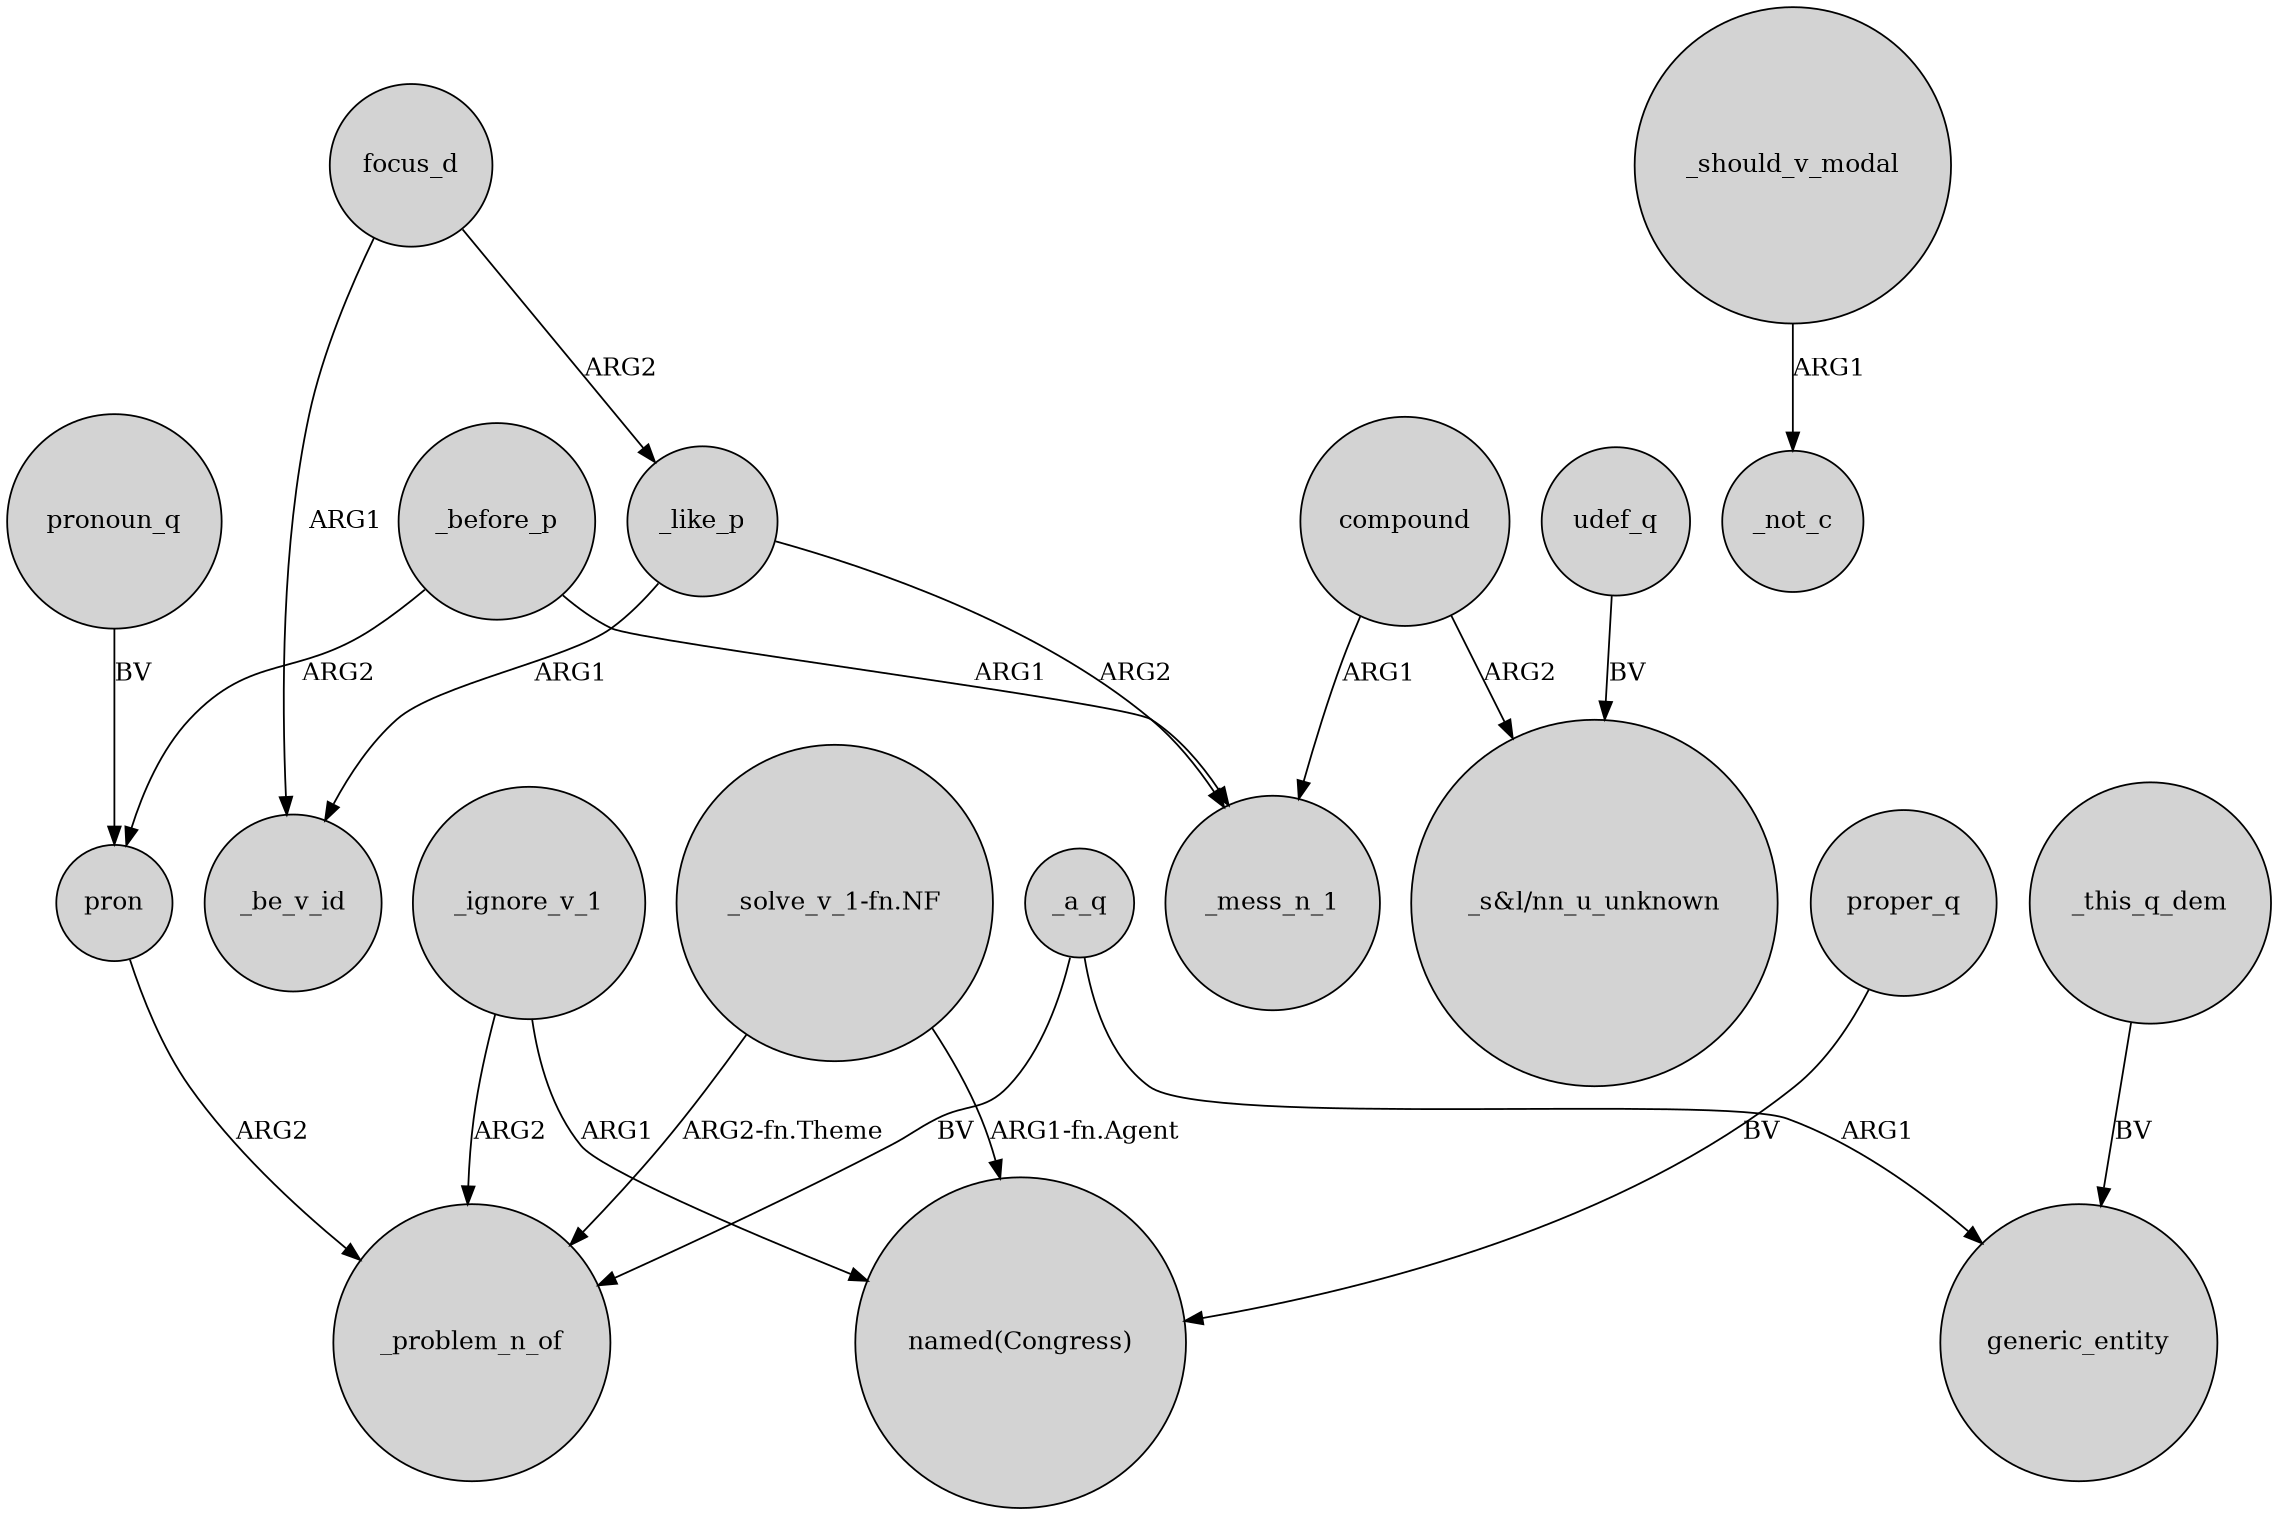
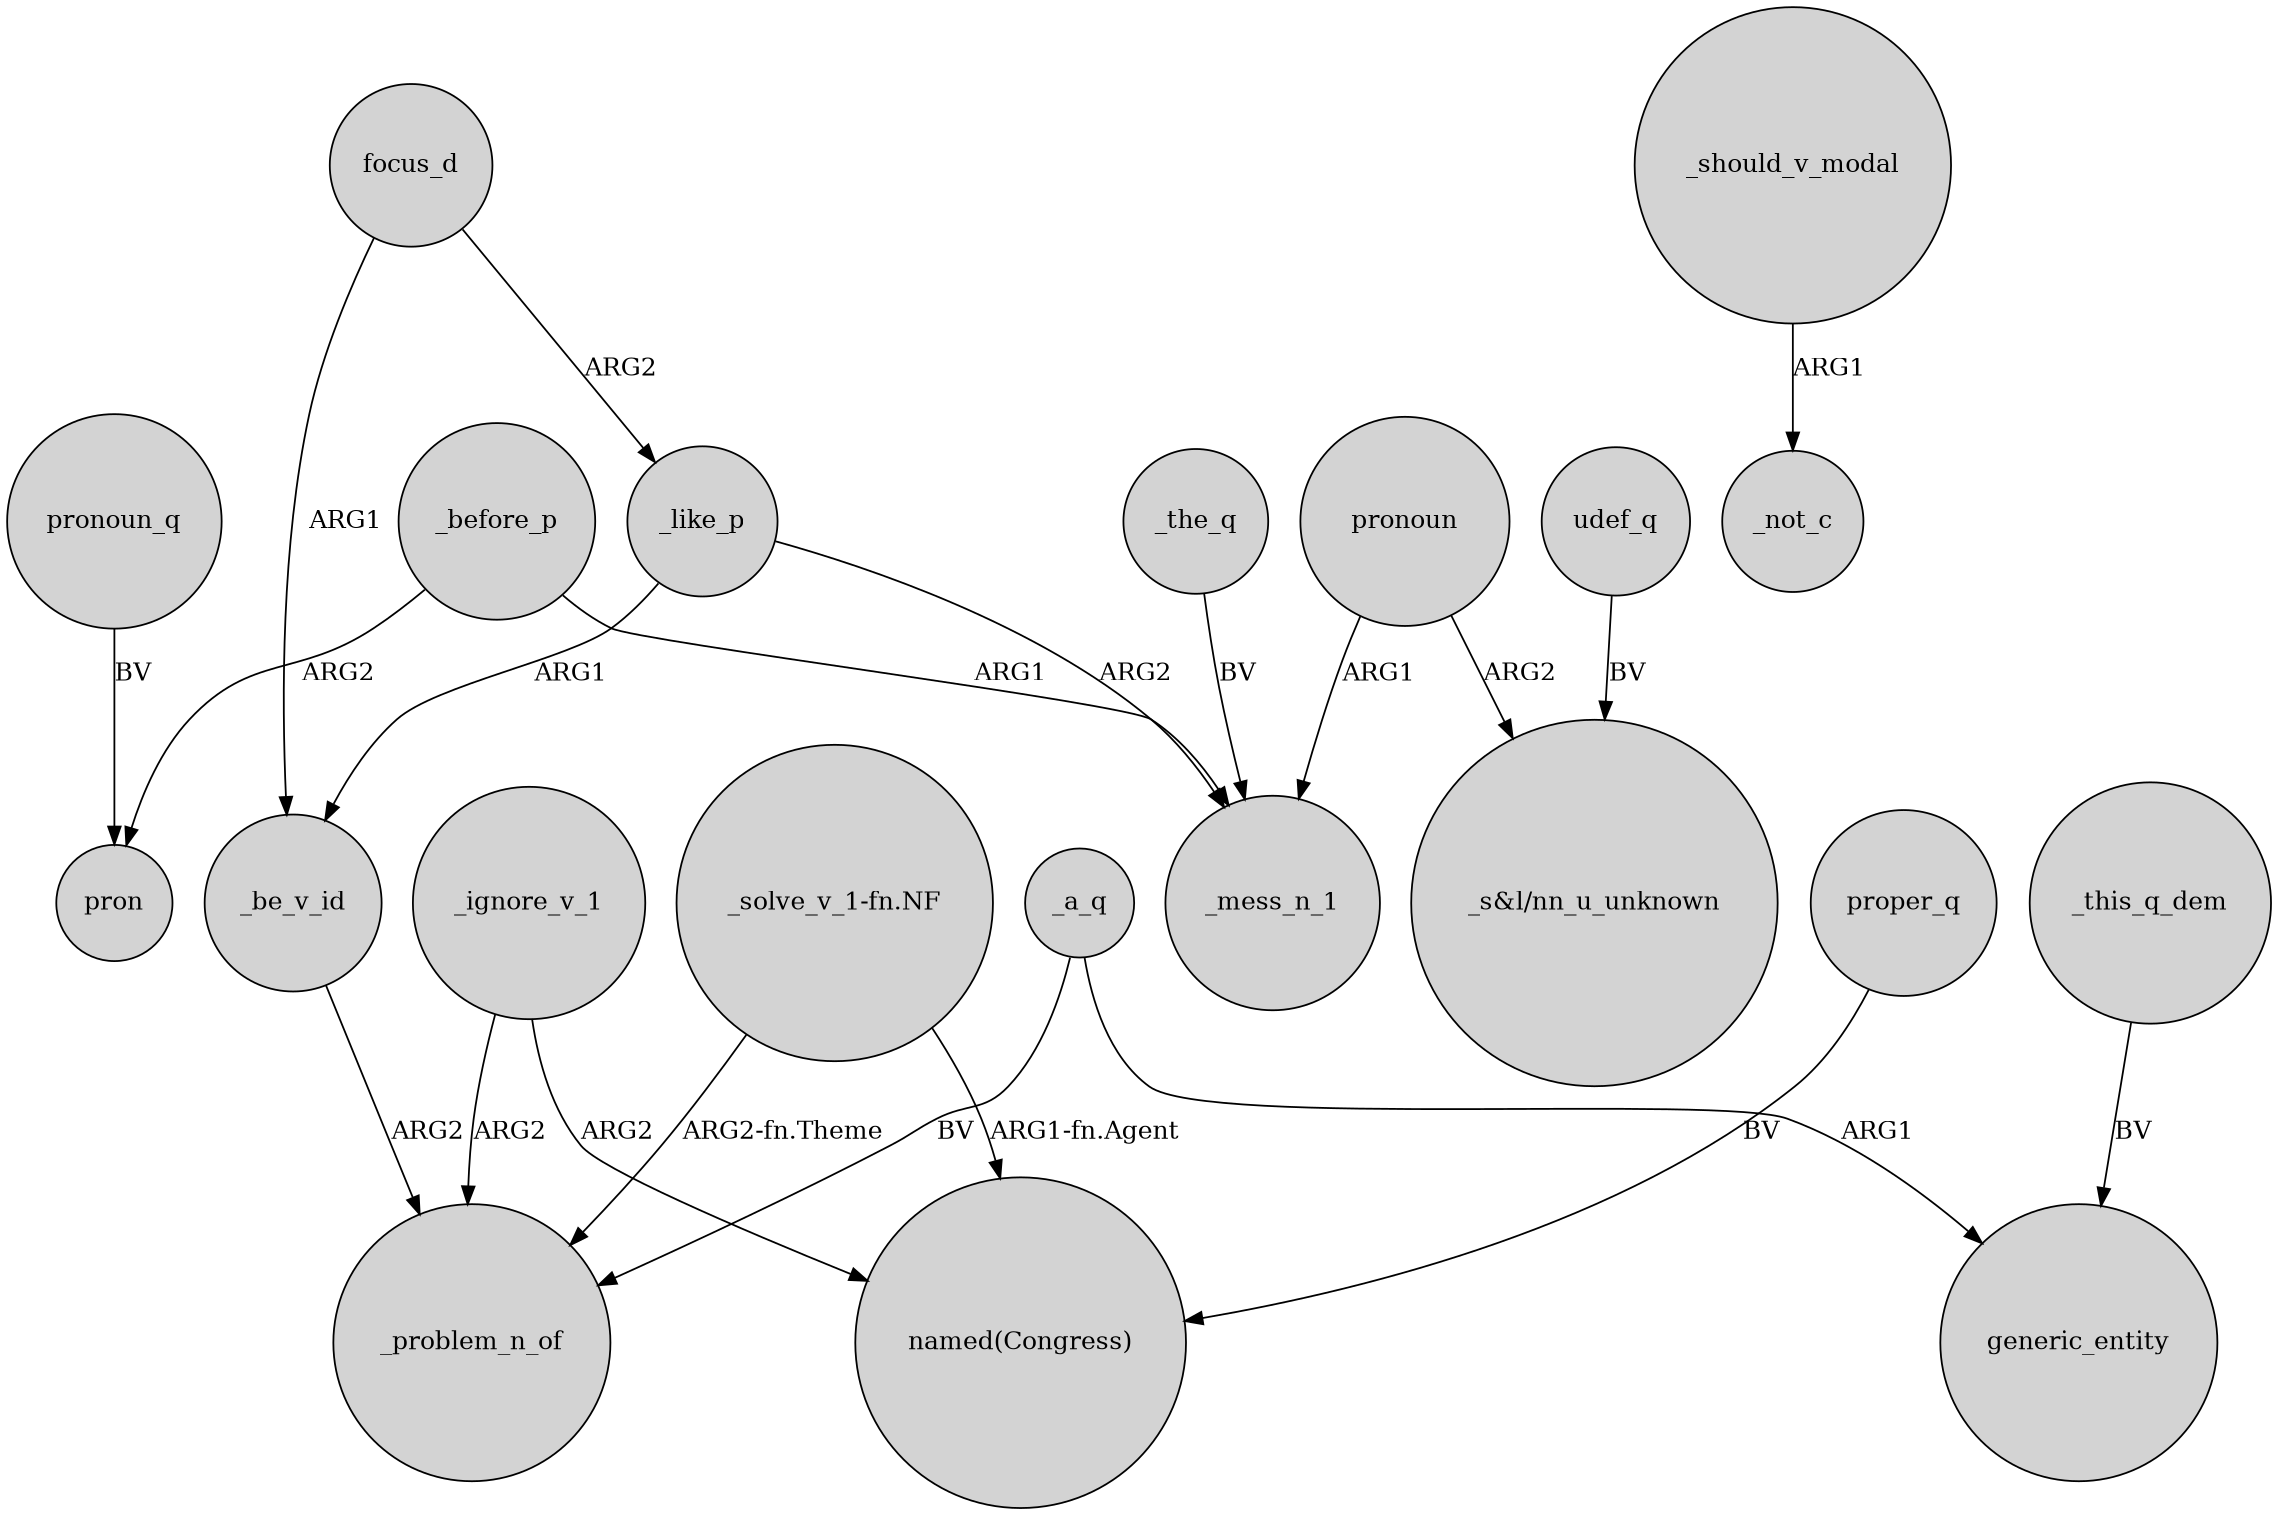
none -> (1196, 521)
(1405, 521) -> (1405, 521)
(215, 1120) -> (369, 1091)
(618, 1132) -> (618, 1132)
